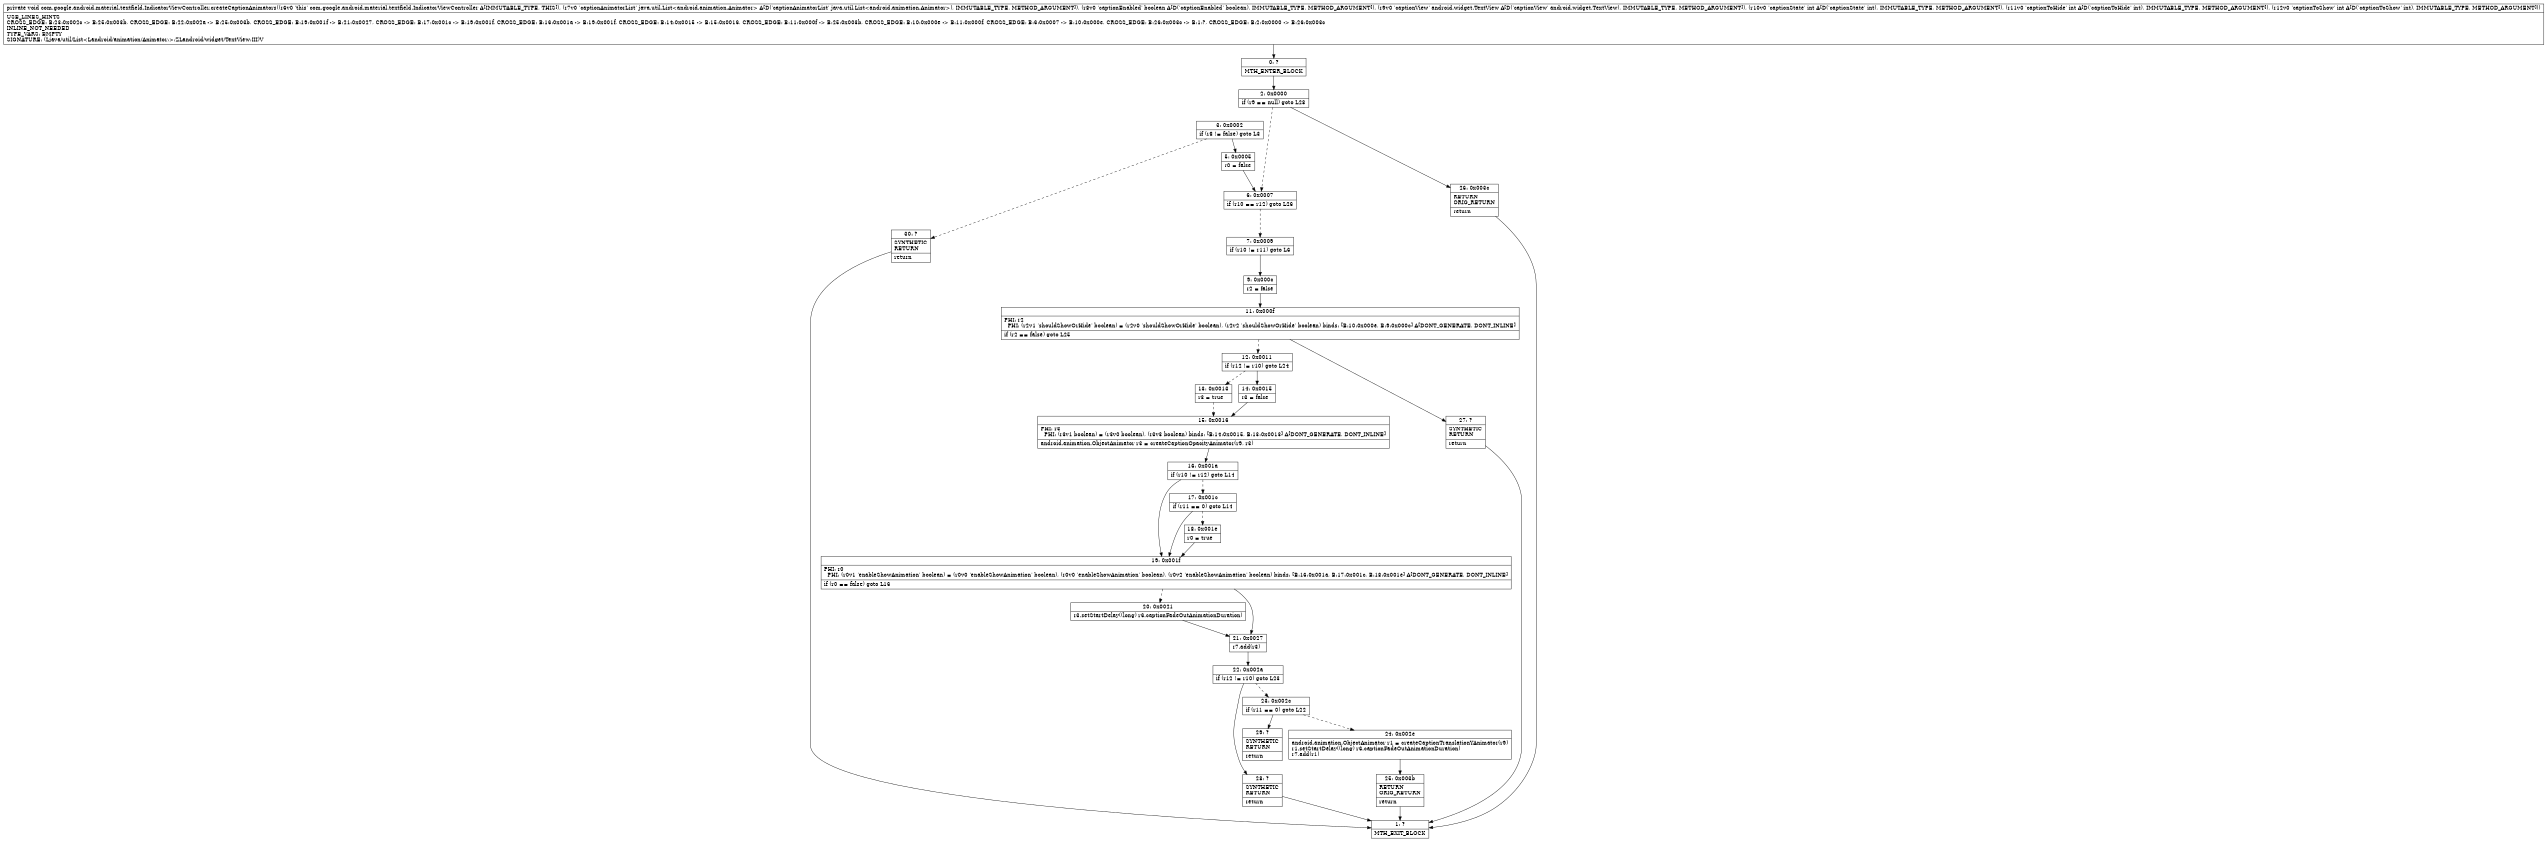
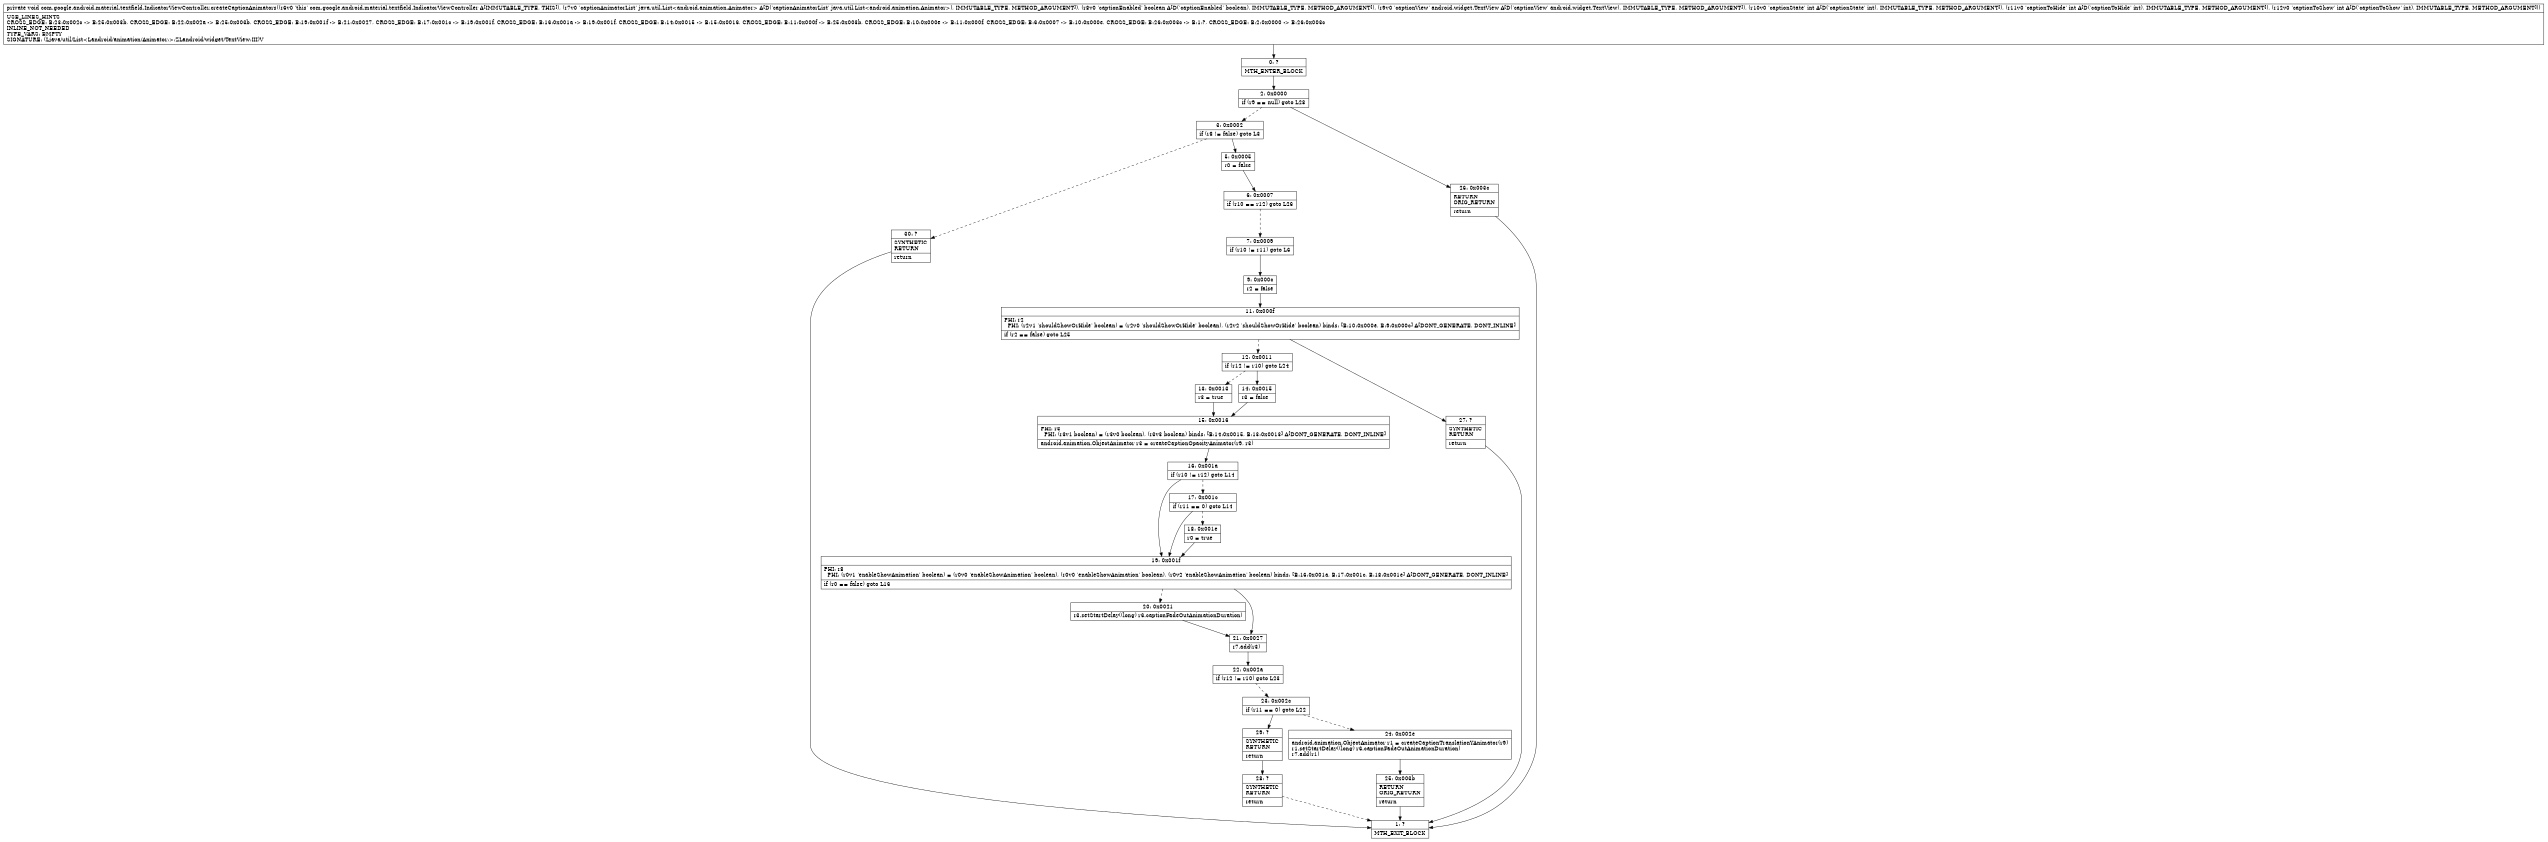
(1267, 147) -> (1253, 113)
(1214, 407) -> (1214, 407)
(835, 570) -> (835, 570)
(1234, 728) -> (1262, 766)
(1325, 808) -> (1325, 808)
